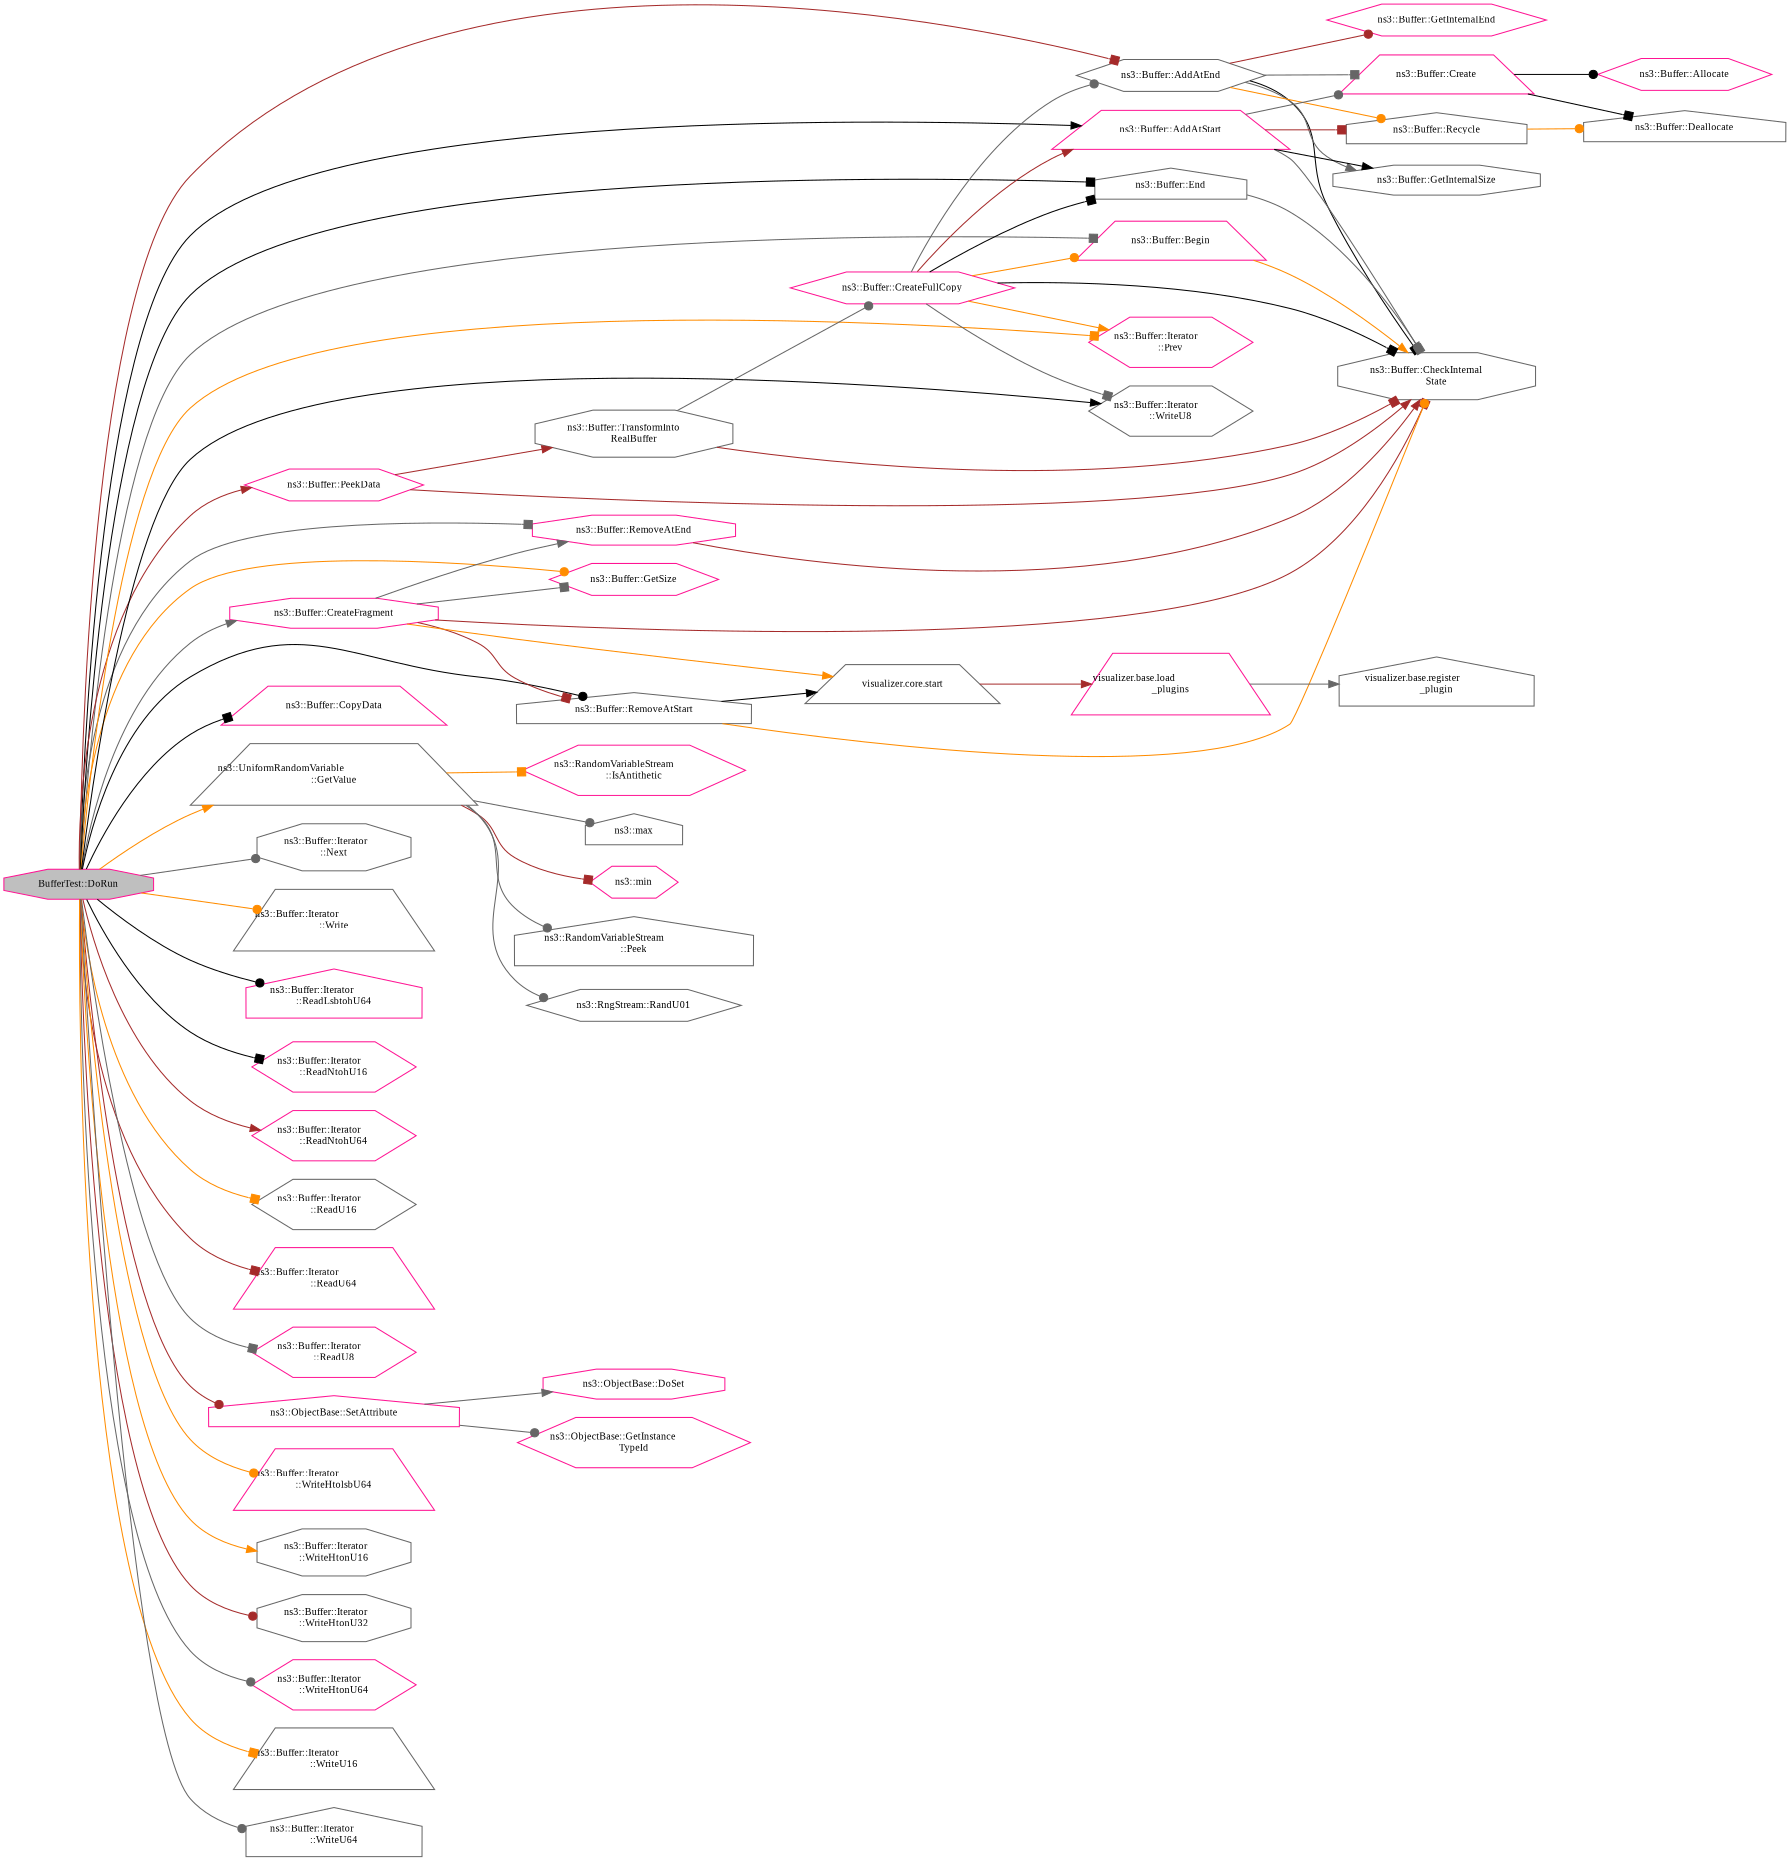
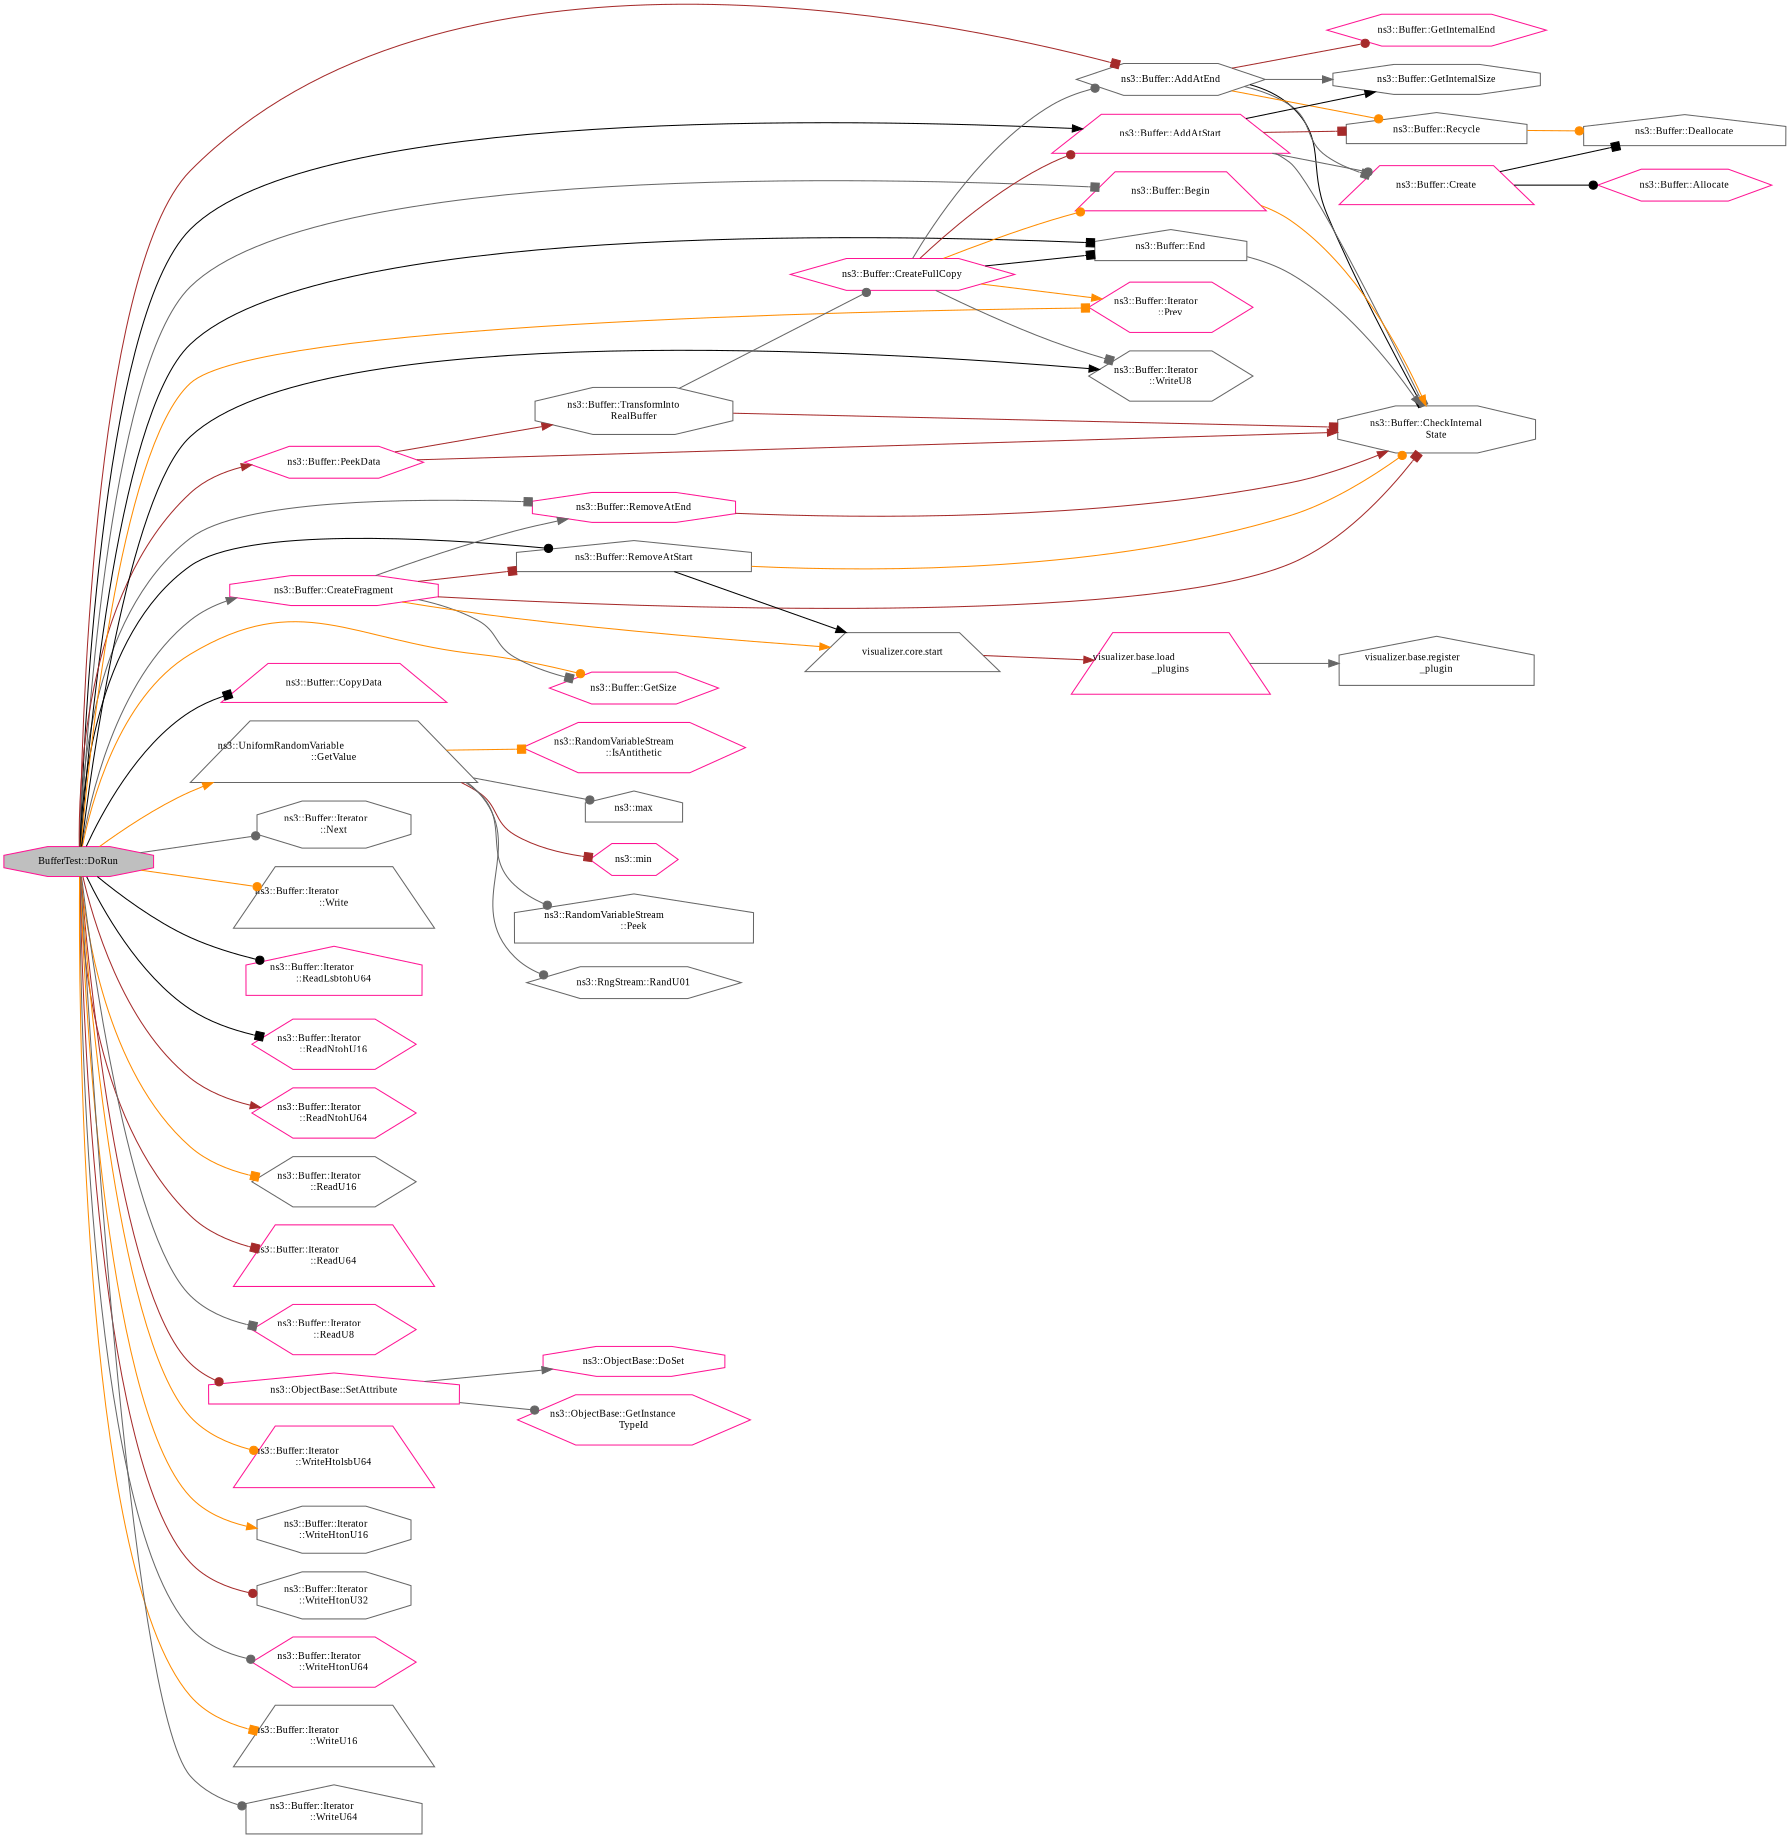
(985, 205) -> (989, 201)
(1196, 292) -> none
